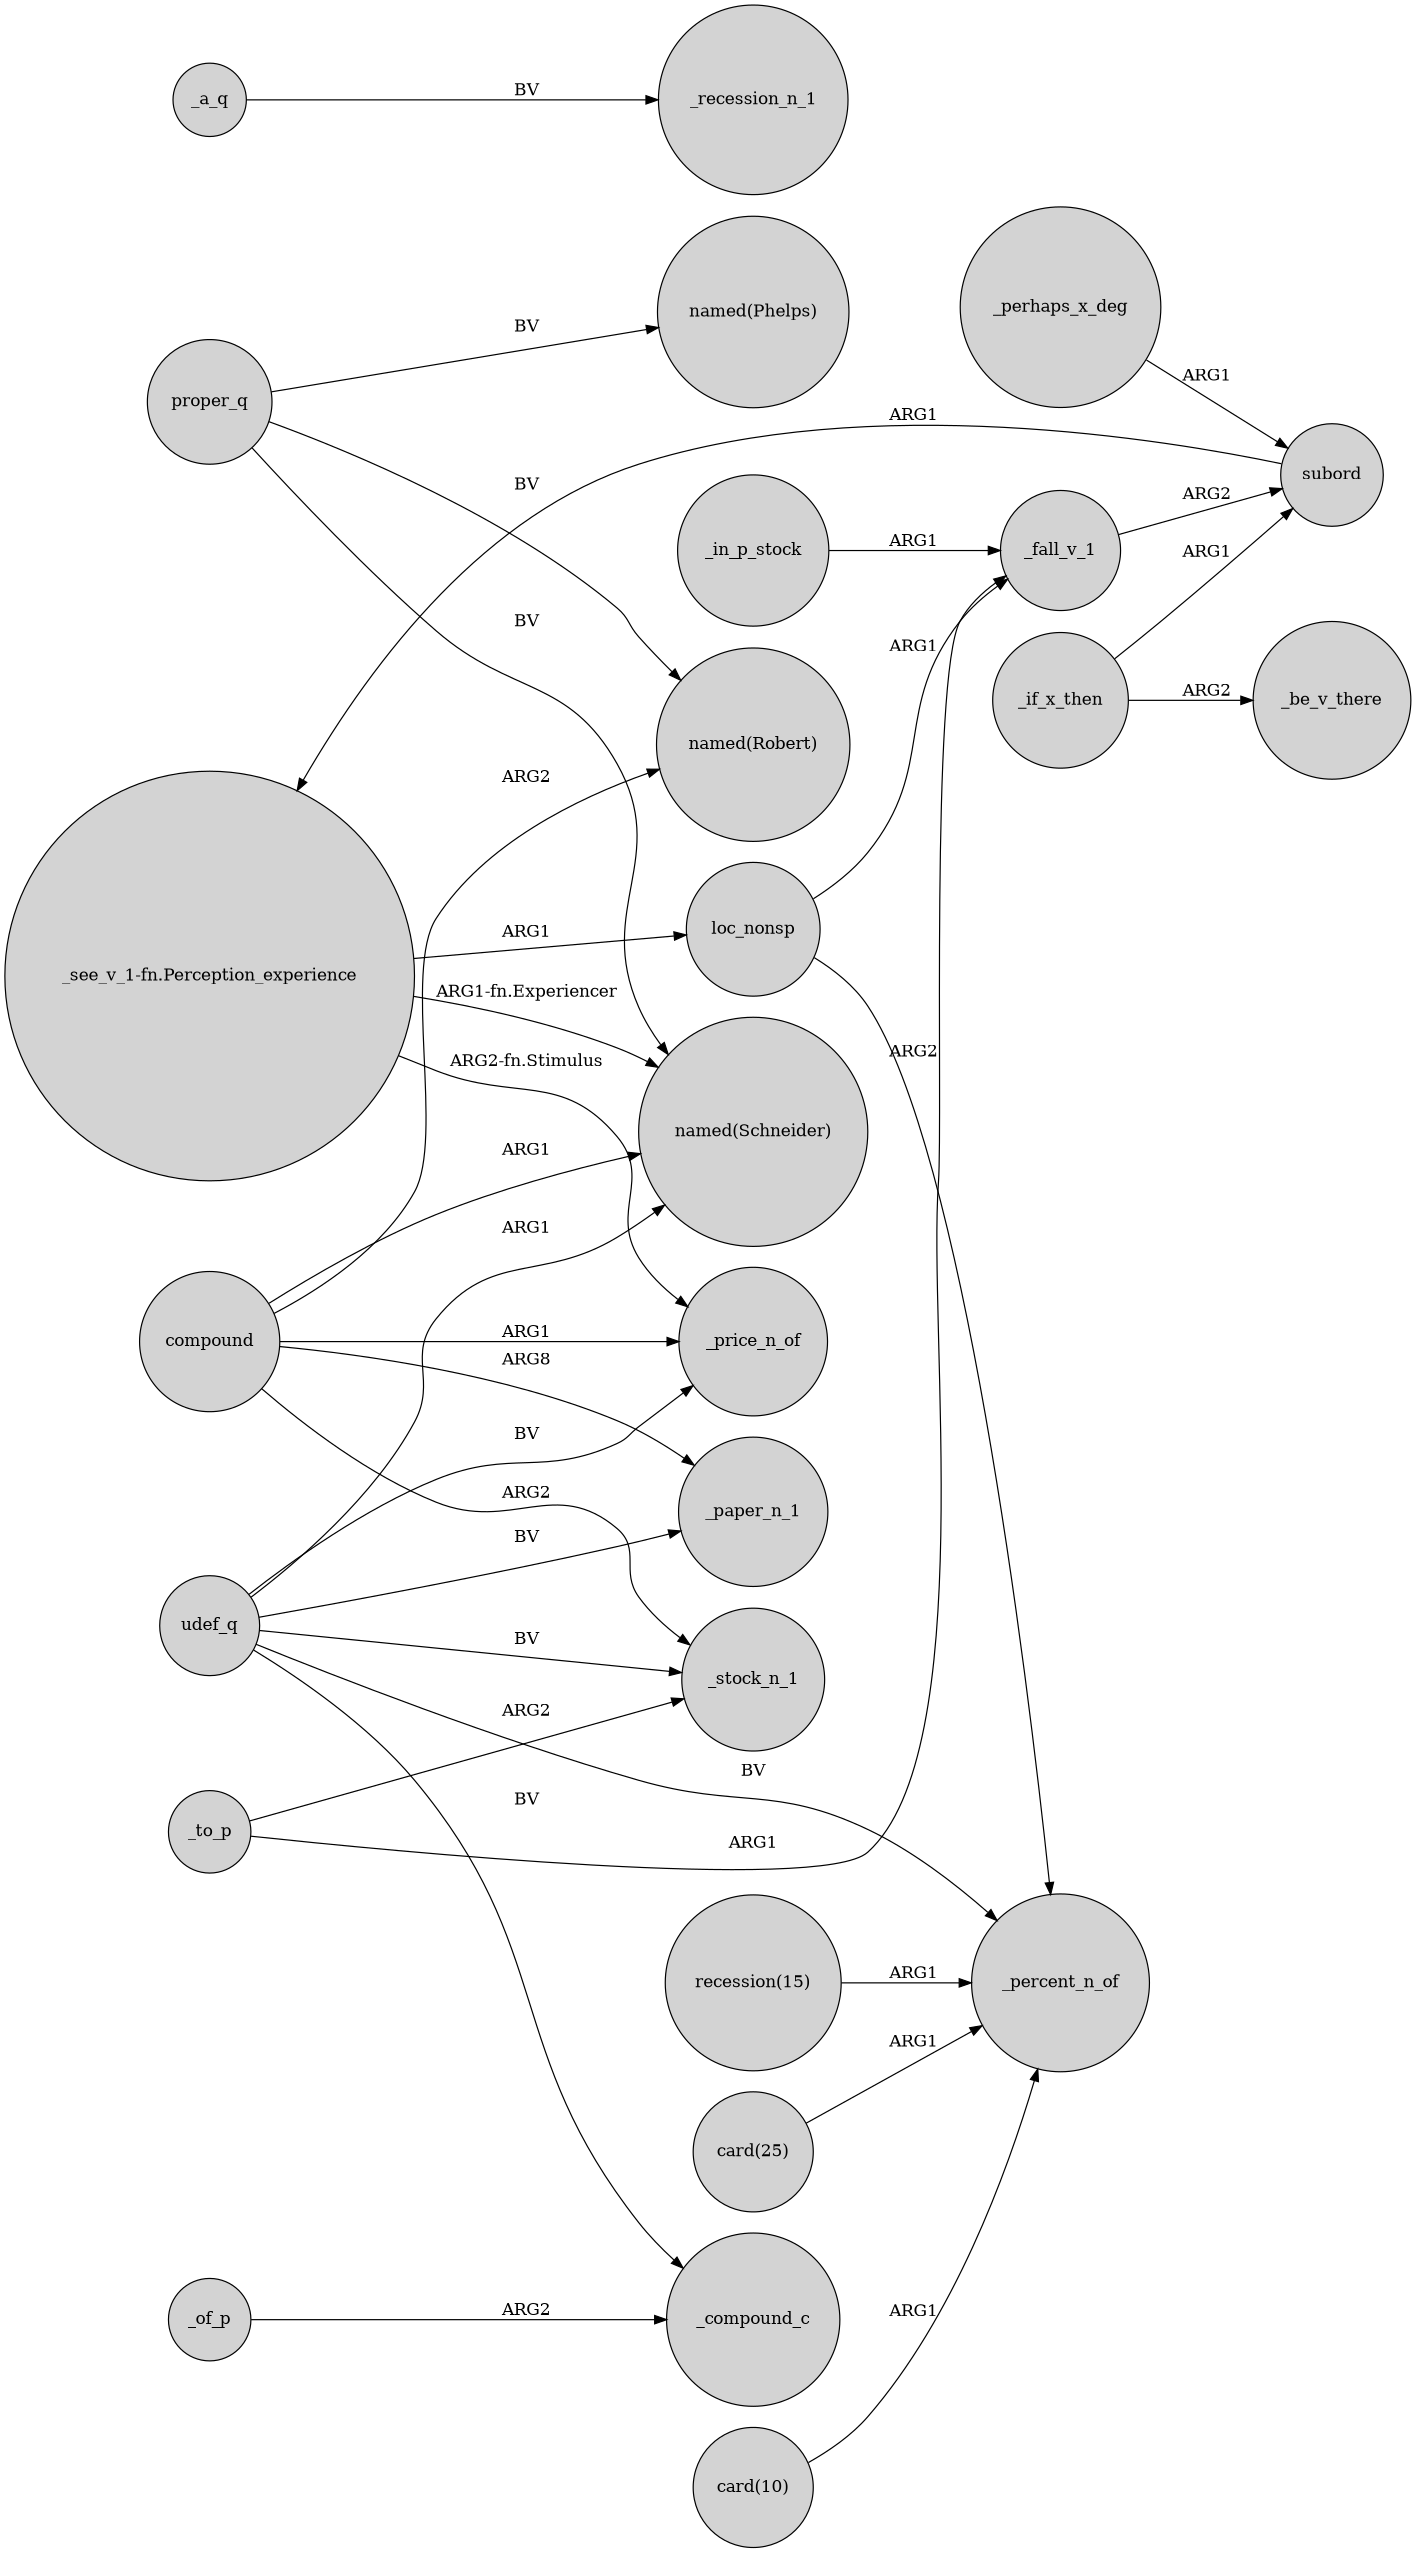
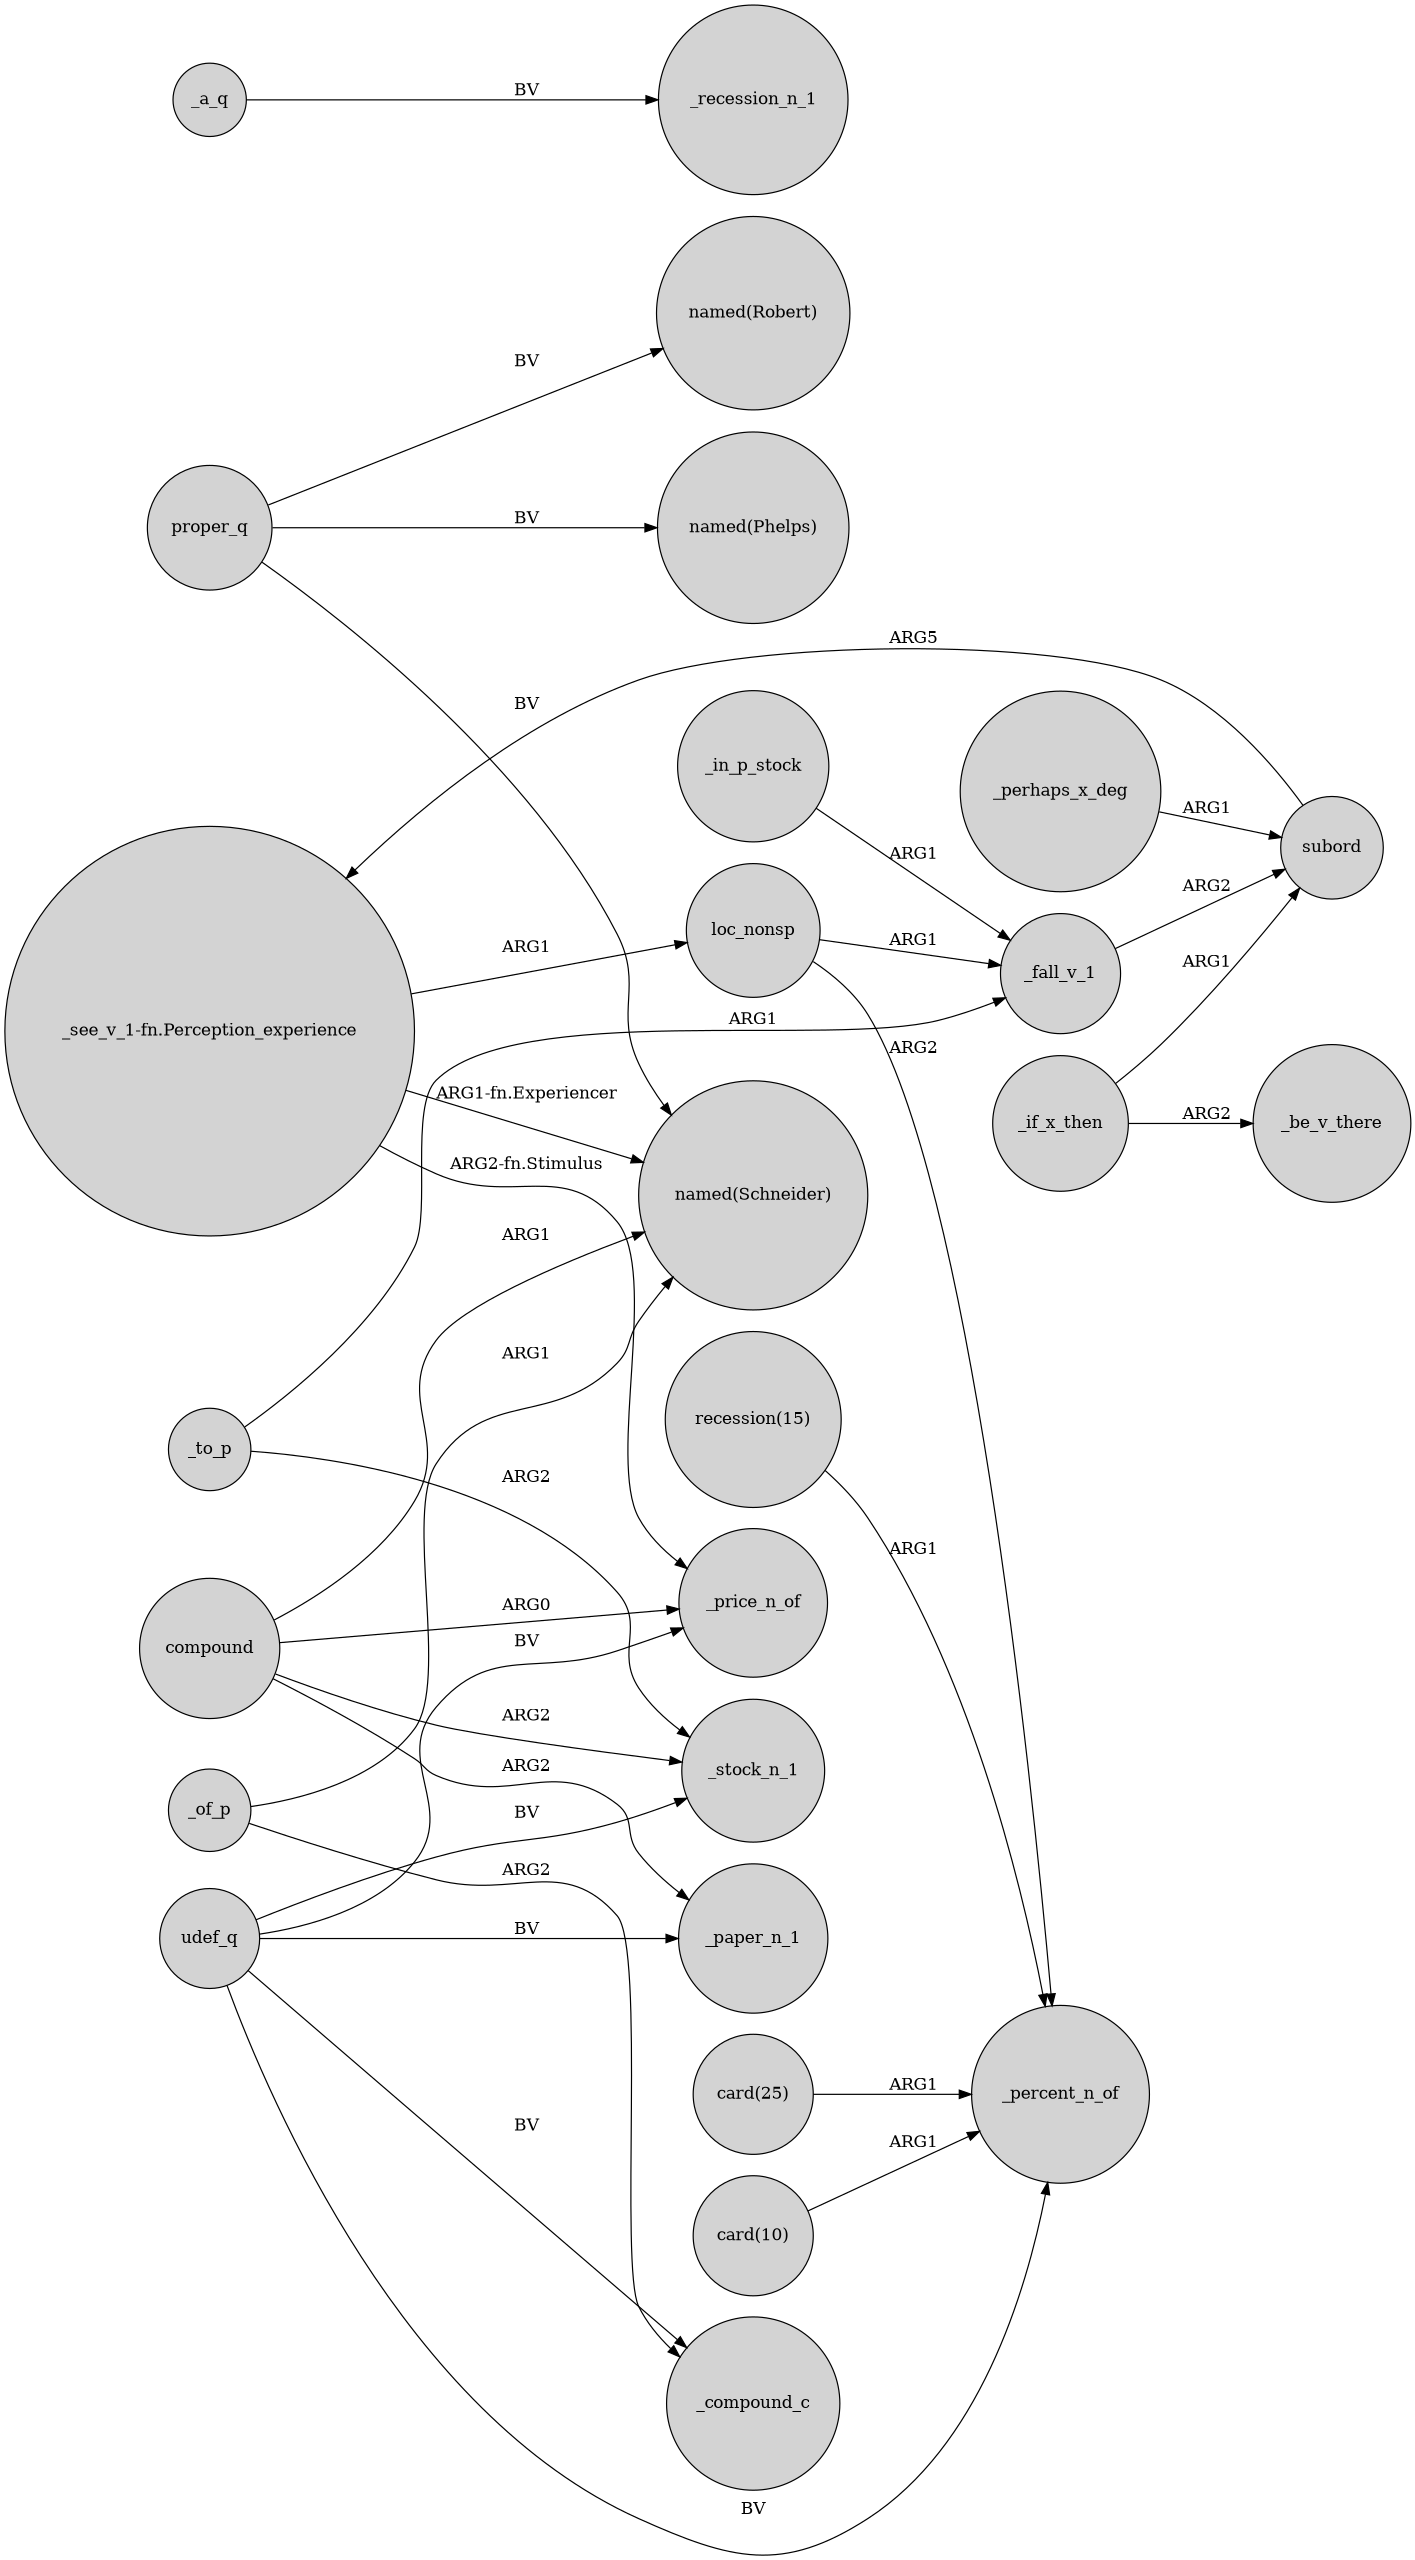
(914, 416) -> (914, 639)
(423, 1018) -> none
(527, 1333) -> (527, 1606)
(527, 1360) -> (527, 1767)
(423, 1381) -> (424, 1538)
